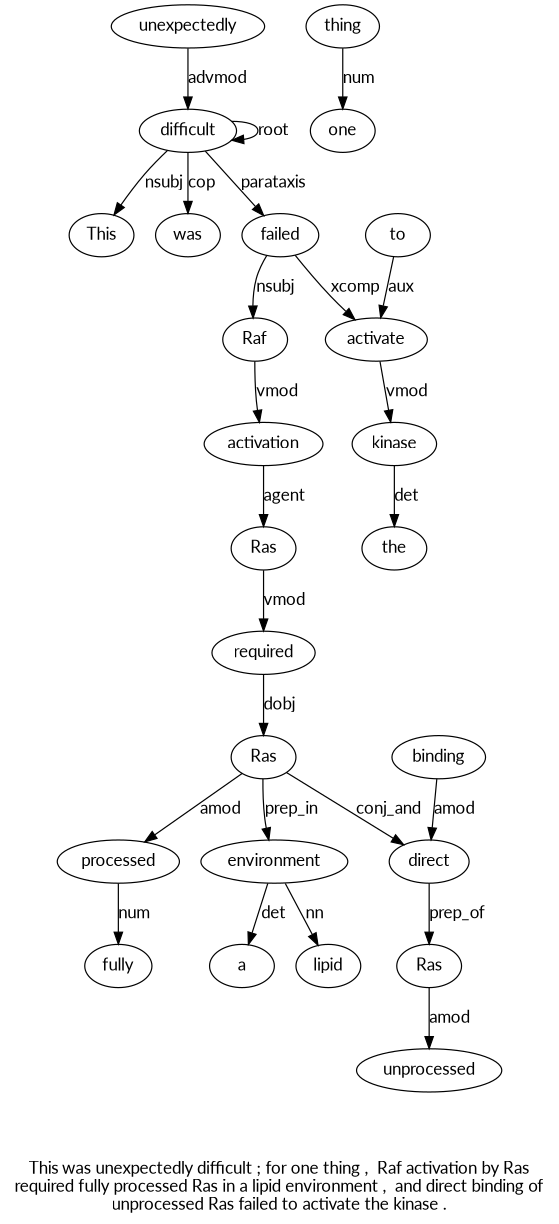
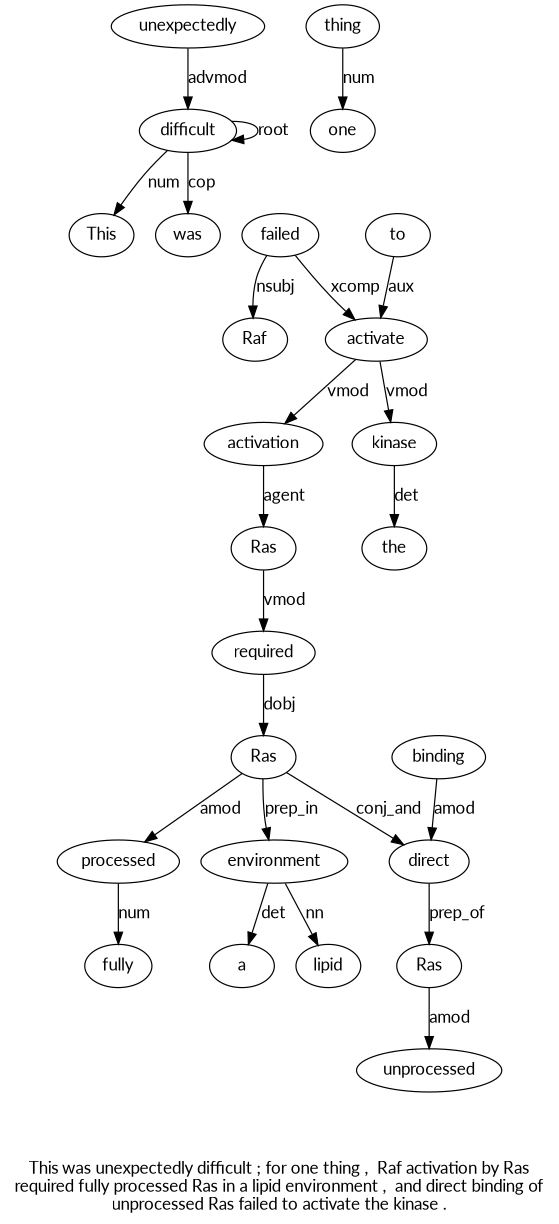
(230, 179) -> none
(164, 183) -> (164, 183)
(255, 386) -> (325, 387)
